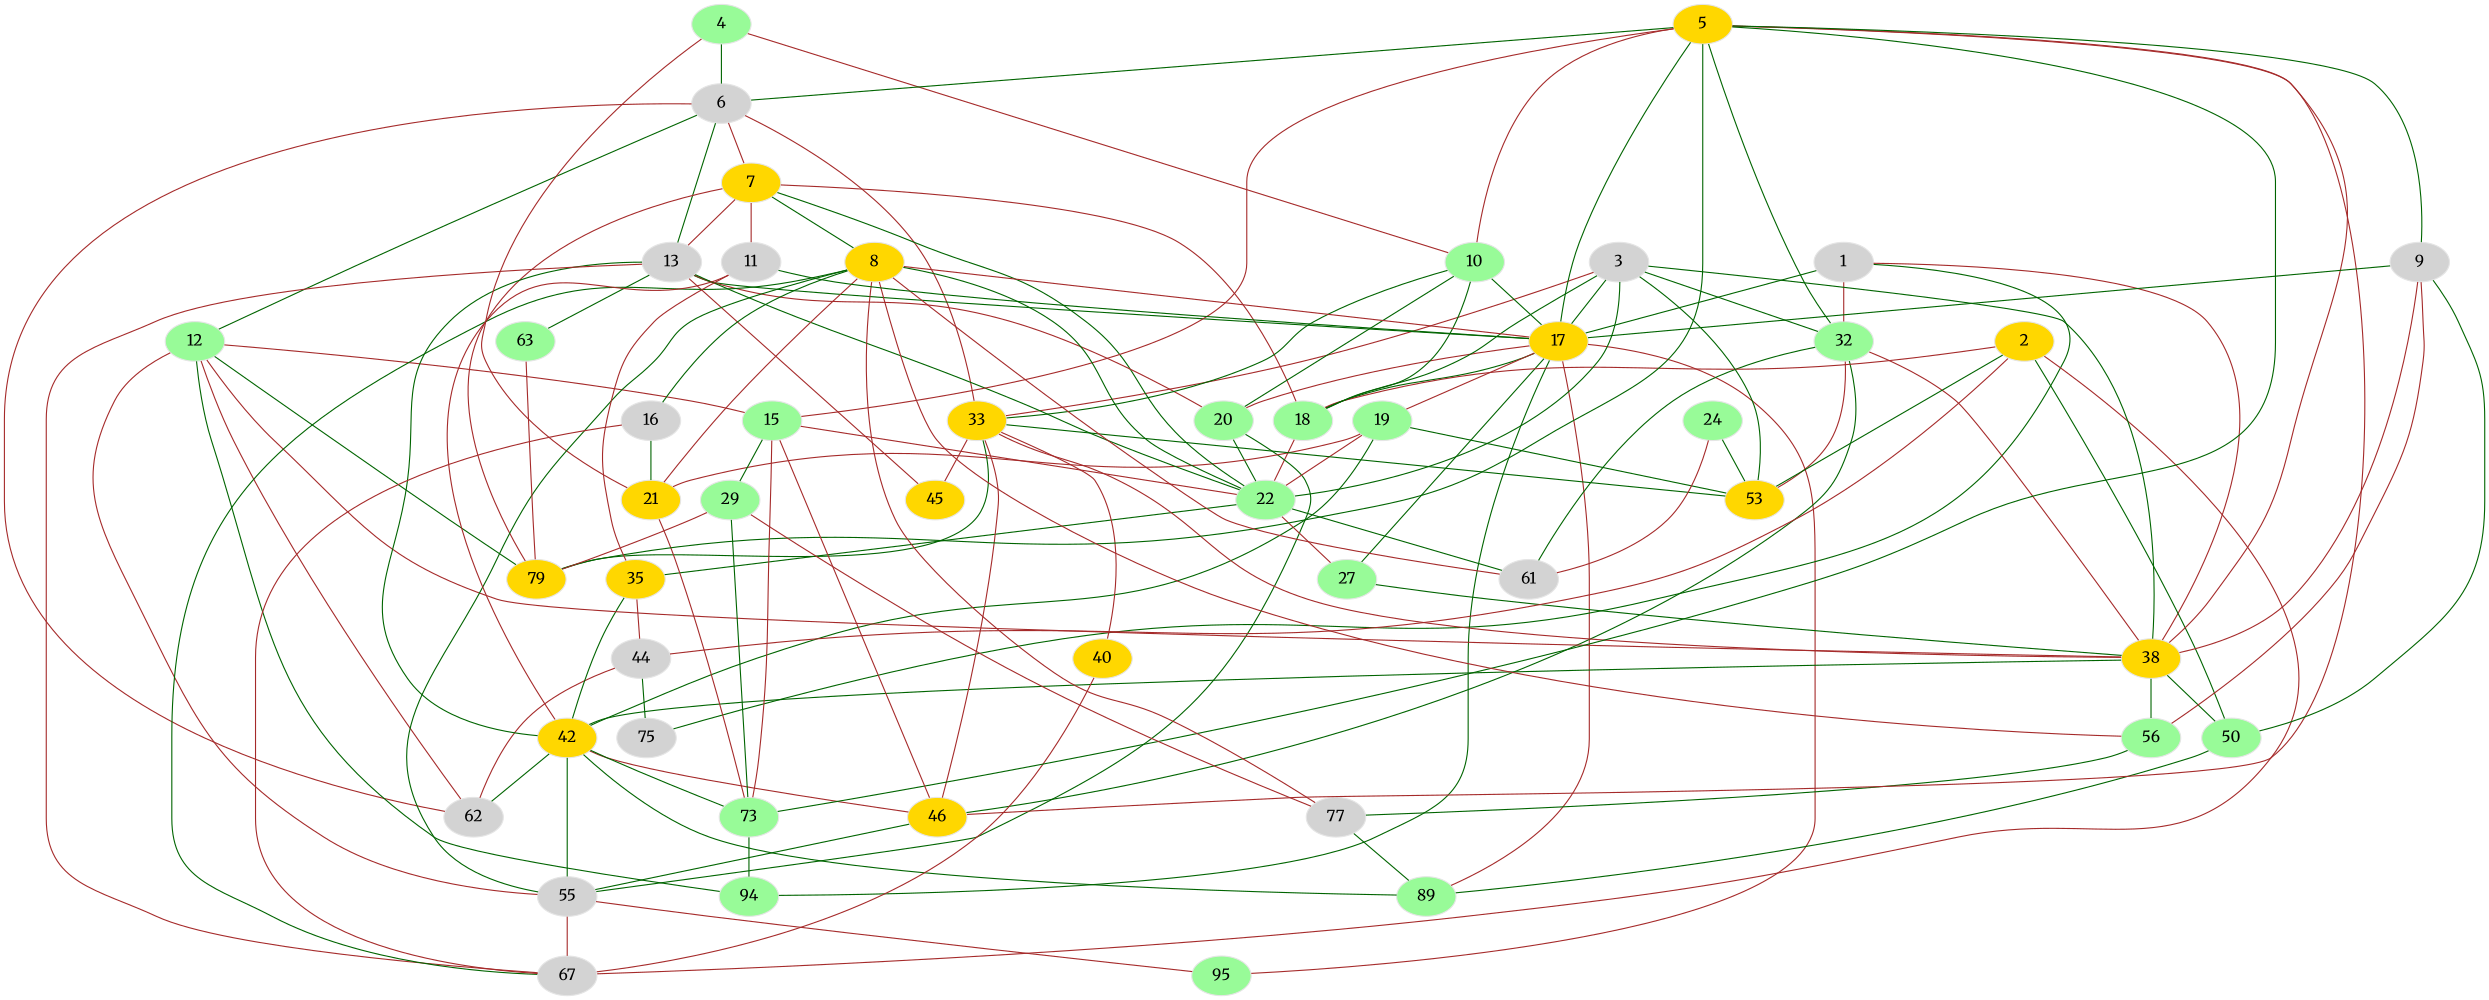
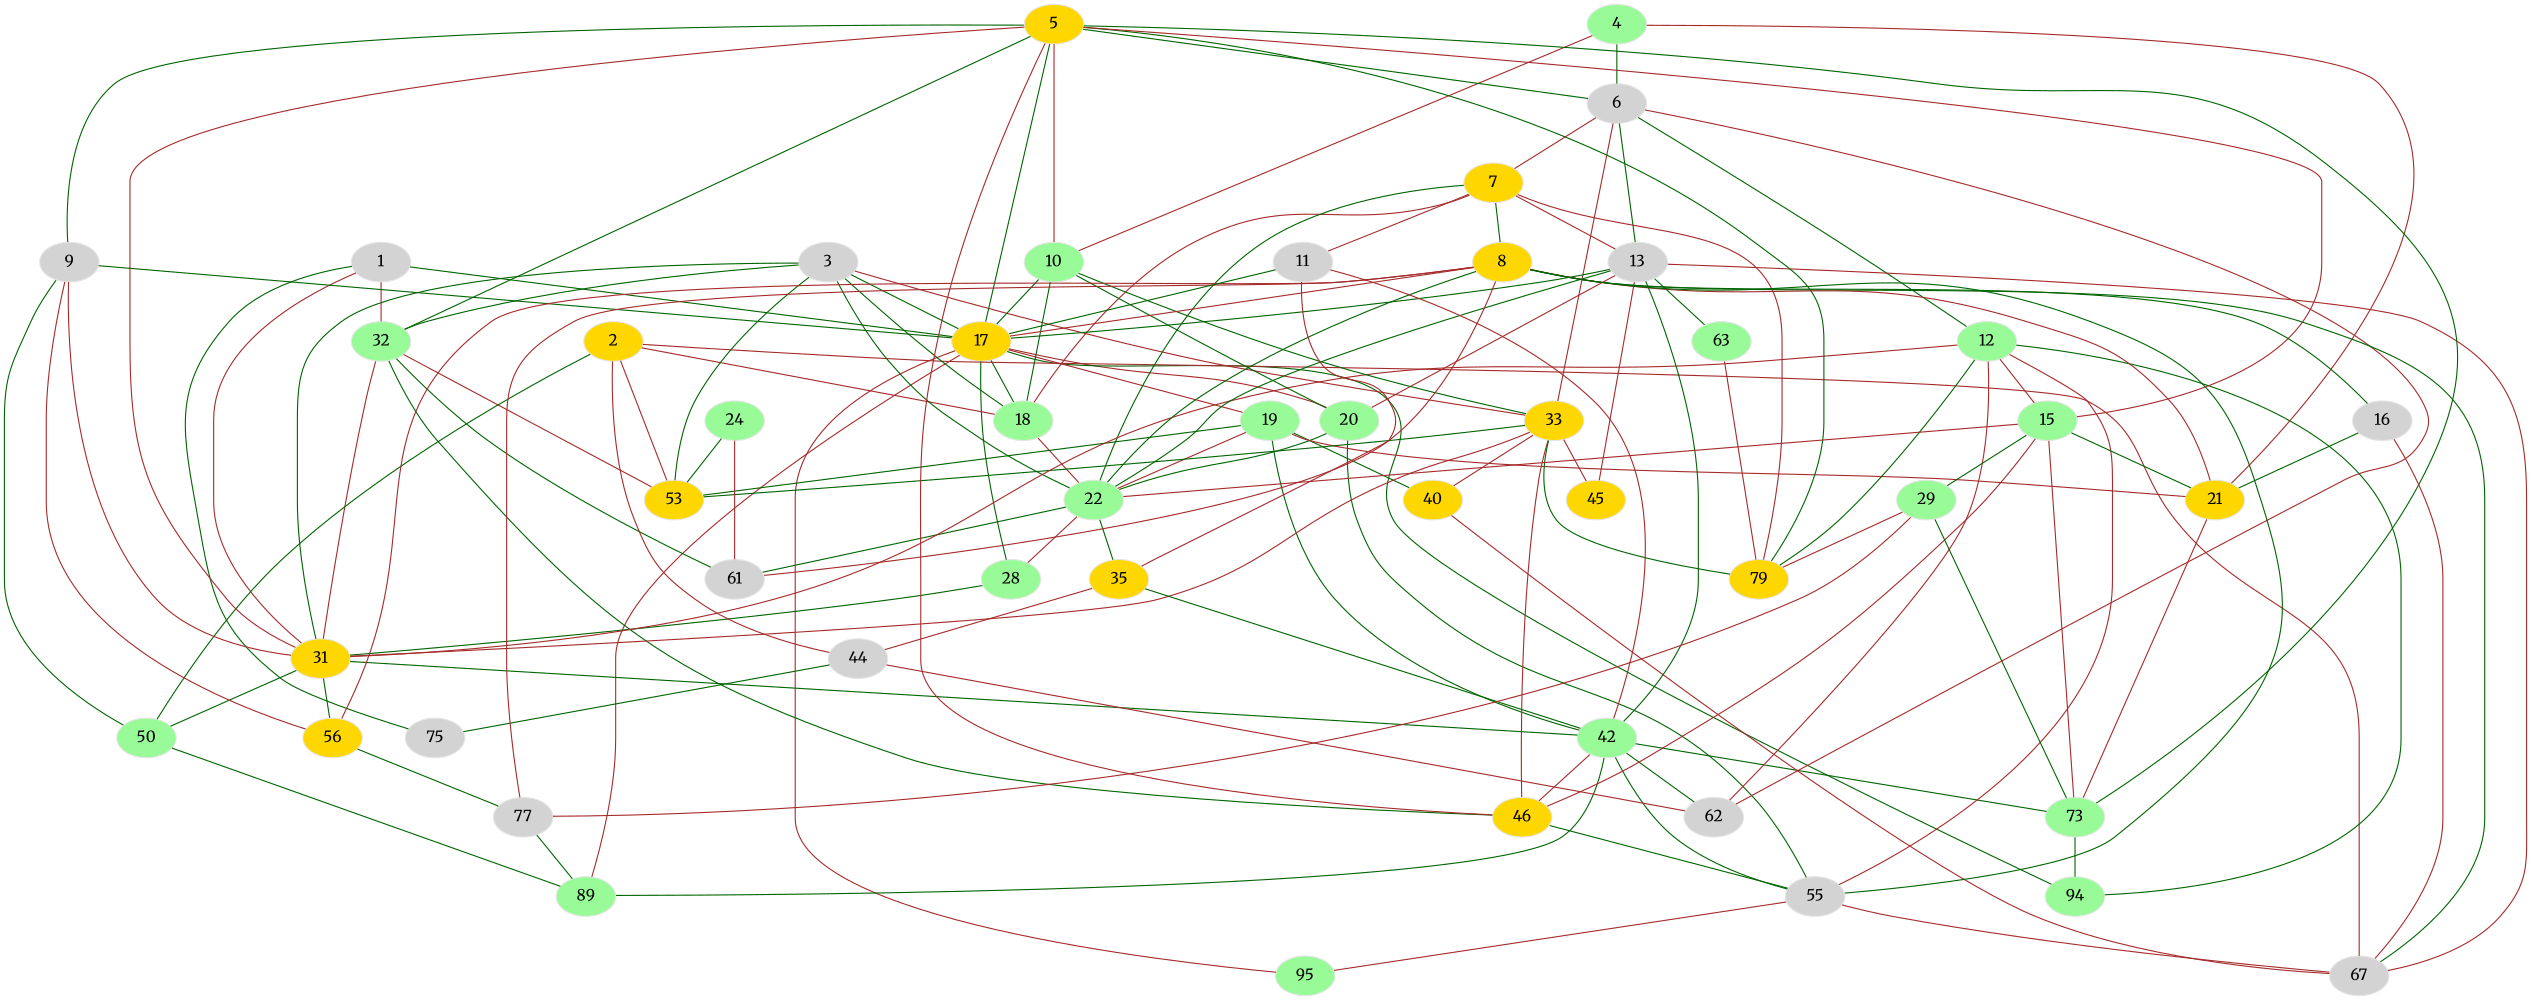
(1889, 421) -> (644, 421)
none -> (2131, 460)
none -> (1360, 464)
(1347, 579) -> (1011, 579)
(2151, 659) -> (321, 659)
(567, 738) -> (1607, 738)
(2151, 738) -> (333, 738)
